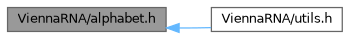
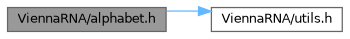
(195, 28) -> (182, 11)
